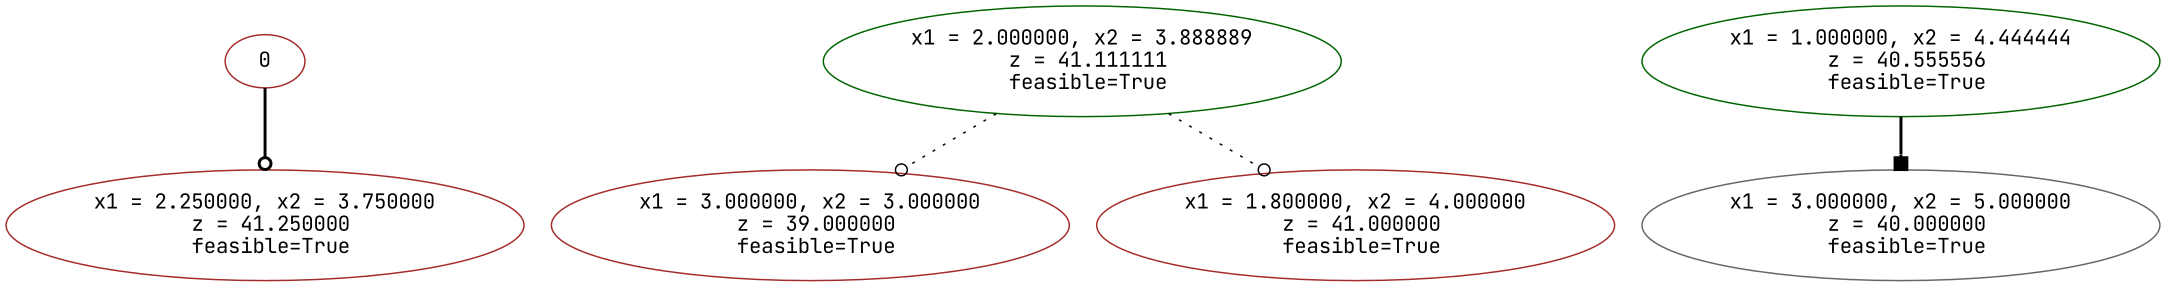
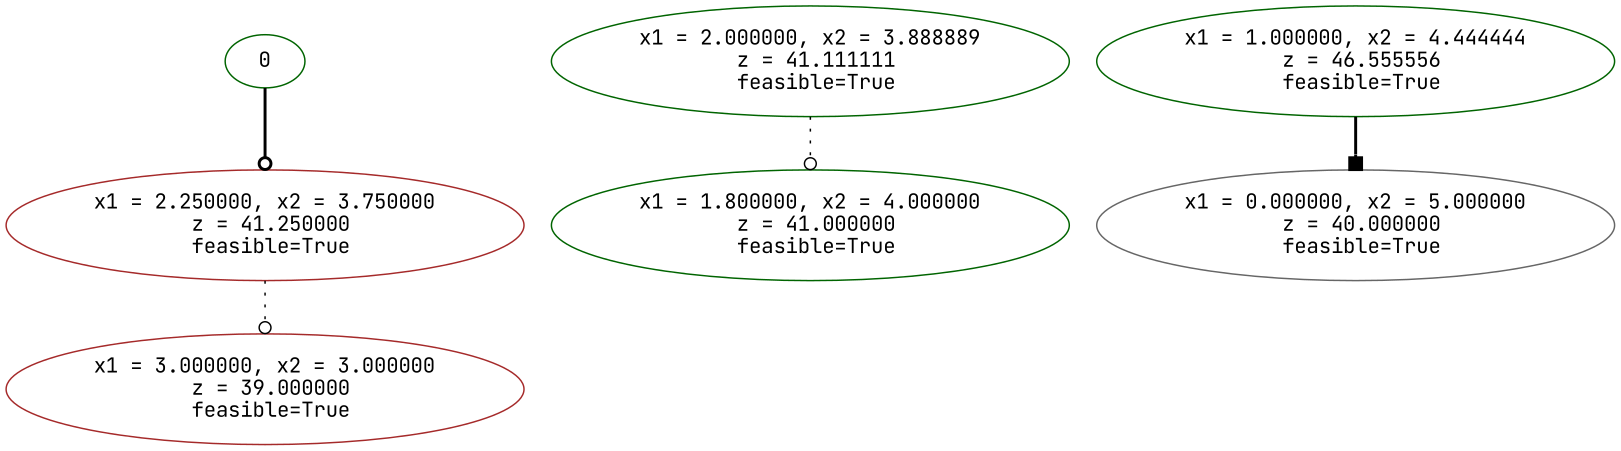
(265, 61) -> (265, 61)
(1901, 61) -> (1356, 61)
(951, 140) -> (265, 301)
(1356, 225) -> (810, 225)
(1901, 225) -> (1356, 225)
